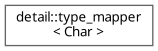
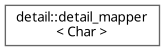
(79, 25) -> (82, 25)
